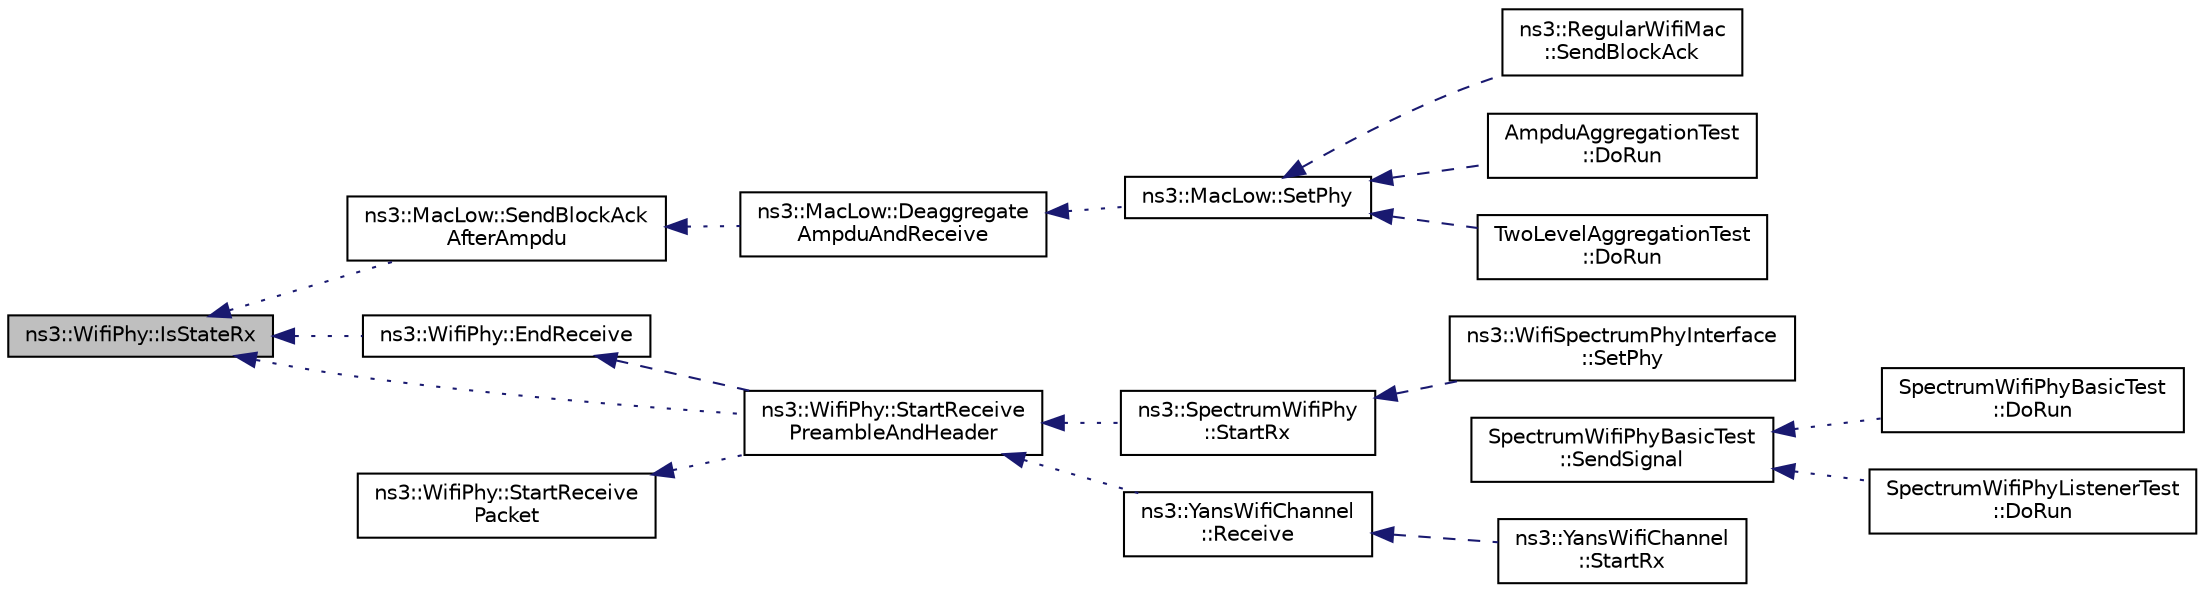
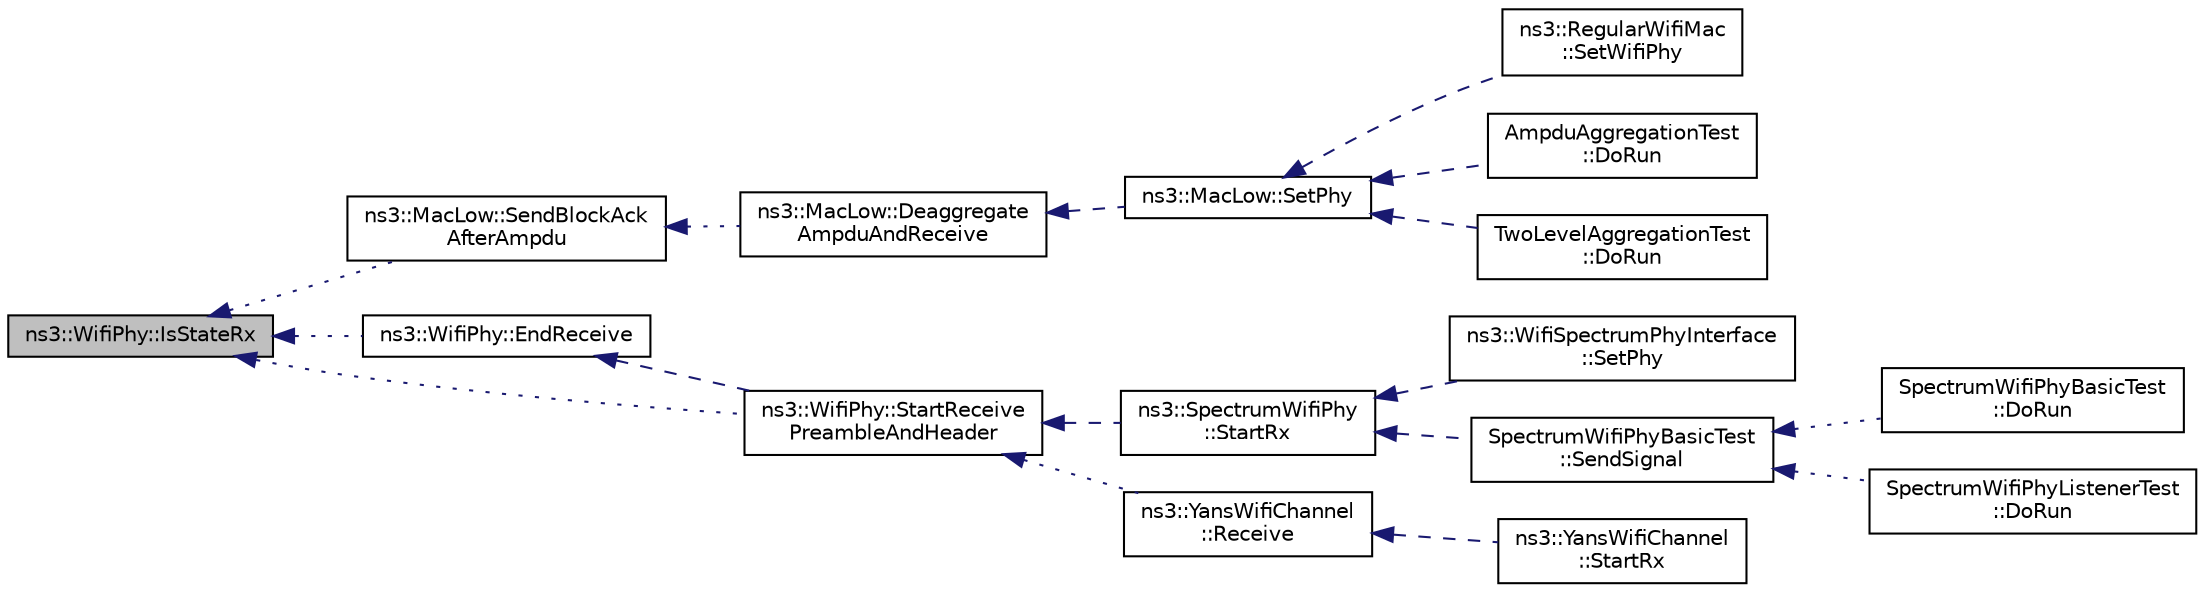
(1622, 42) -> (1622, 42)
(1096, 209) -> (1096, 209)
(1092, 423) -> (1092, 423)
none -> (1434, 436)
(507, 506) -> none
